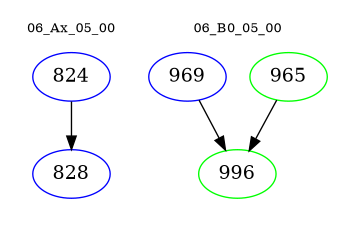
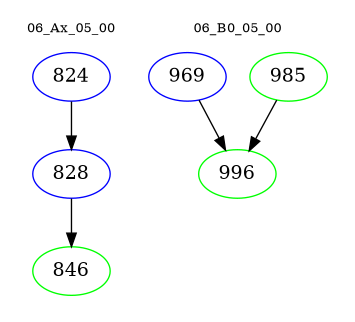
(289, 77) -> (289, 77)
none -> (71, 271)
